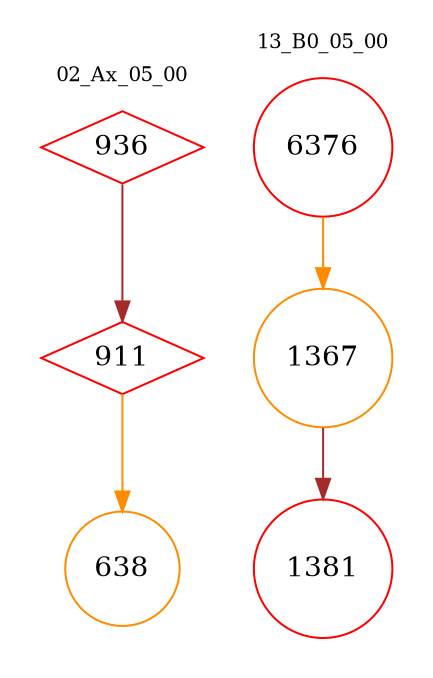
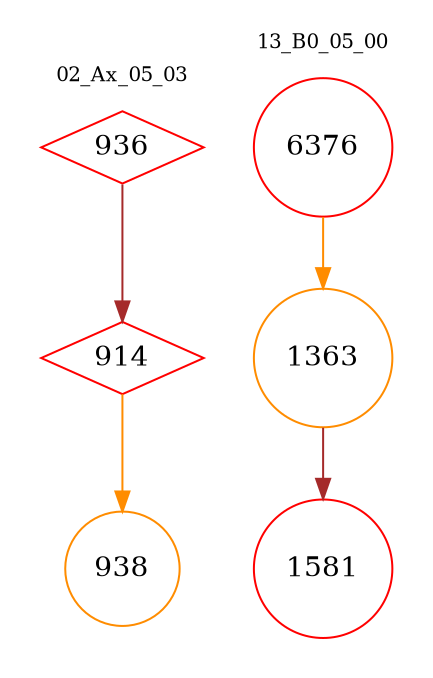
(122, 76) -> (122, 76)
(122, 358) -> (122, 358)
(323, 358) -> (323, 358)
(122, 569) -> (122, 569)
(323, 569) -> (323, 569)
